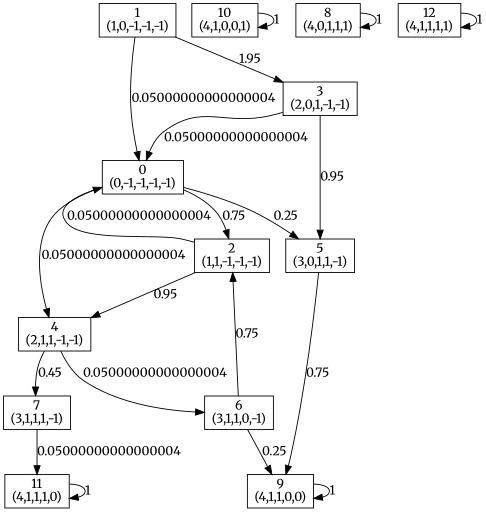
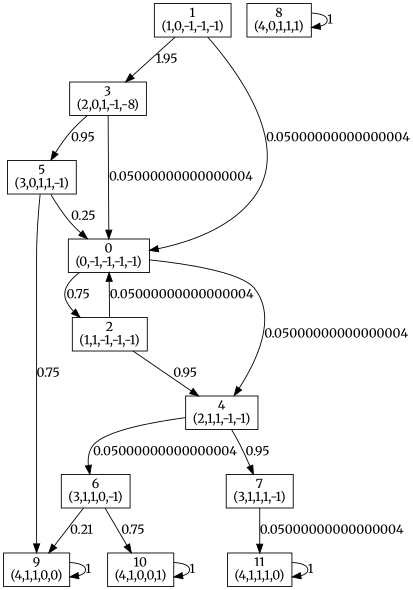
(430, 20) -> none
(320, 99) -> (108, 99)
(240, 206) -> (64, 215)
(236, 339) -> (116, 527)
(50, 374) -> (258, 452)
(274, 452) -> (82, 530)
